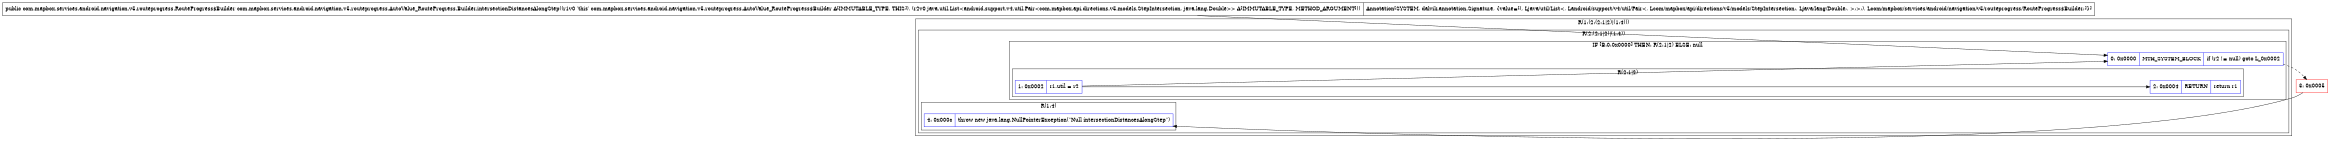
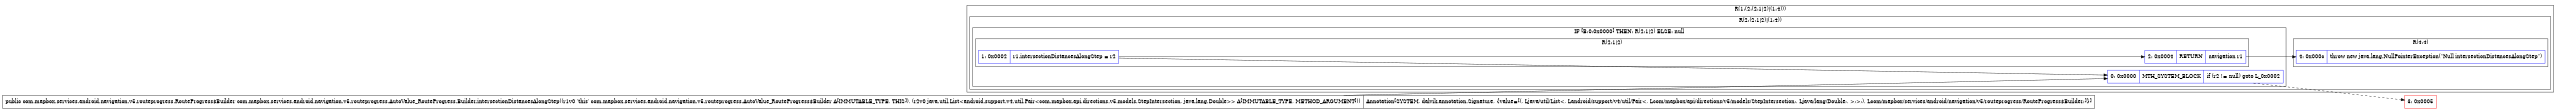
(1064, 87) -> (1064, 57)
(2226, 87) -> (2226, 57)
(1049, 106) -> (2421, 43)
(1742, 139) -> (2269, 57)
